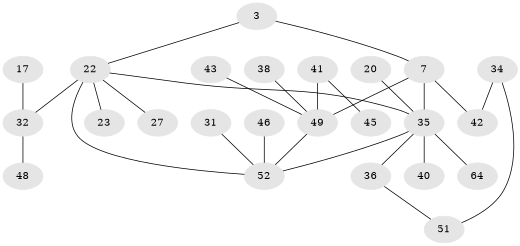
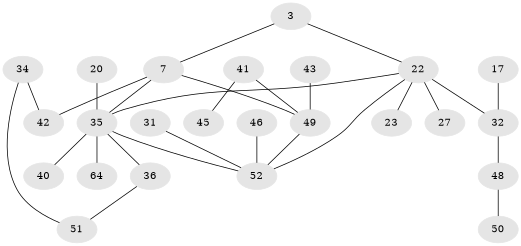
(264, 70) -> none
none -> (498, 229)
